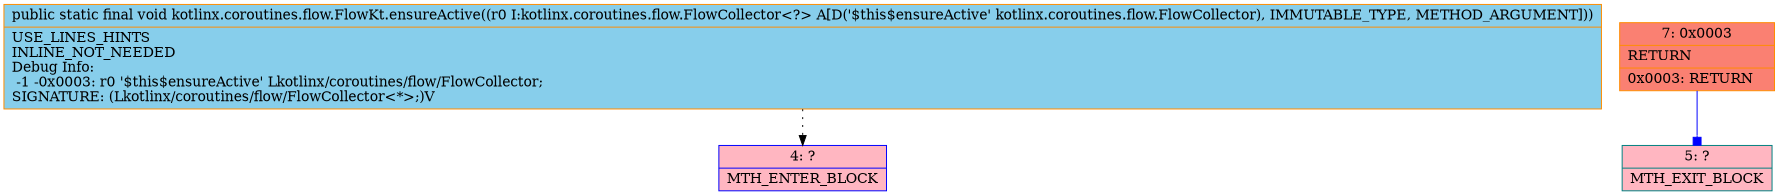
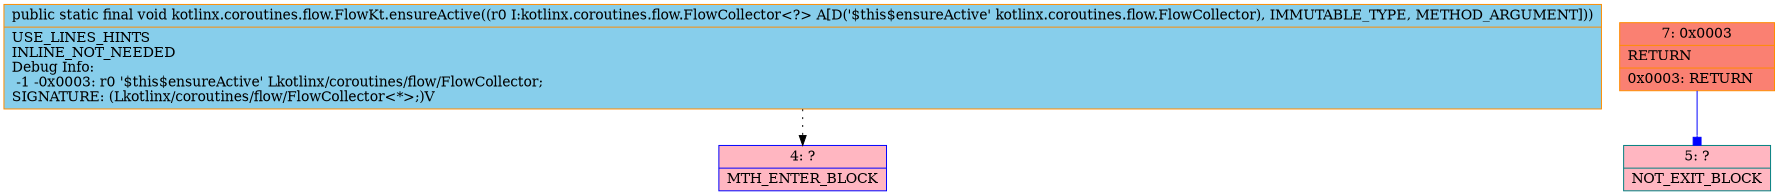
(1697, 179) -> (1697, 179)
